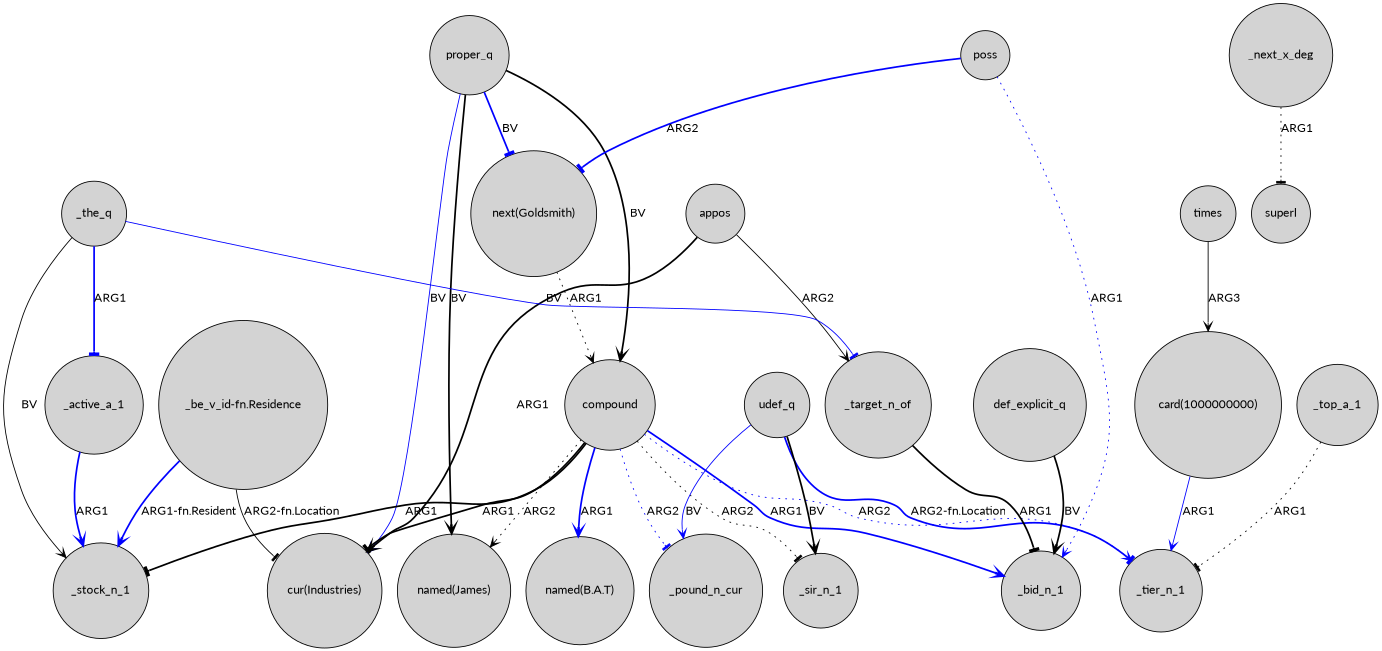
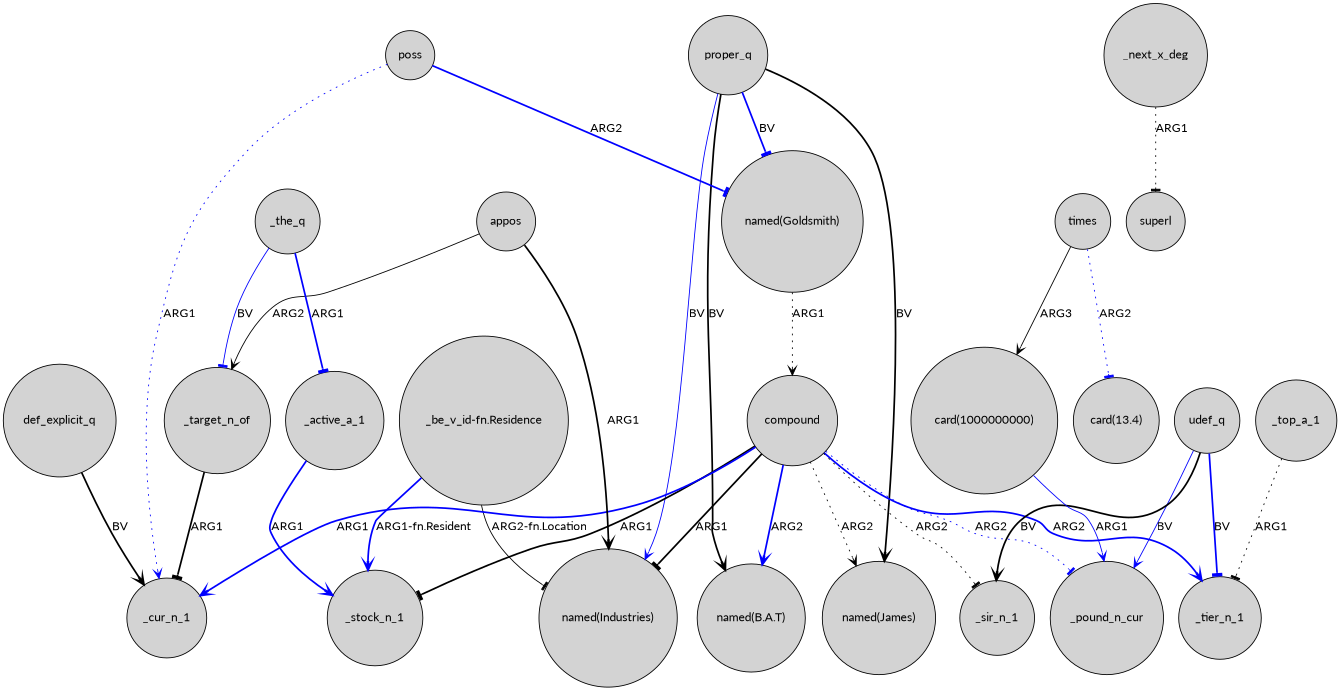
(618, 186) -> (708, 329)
(534, 214) -> (792, 221)
(4, 393) -> none
none -> (1116, 421)
(1182, 509) -> (1083, 515)
(597, 511) -> (787, 527)
(959, 511) -> (1222, 527)
(879, 521) -> (1011, 513)
(325, 591) -> (608, 618)
(1041, 591) -> (167, 618)
